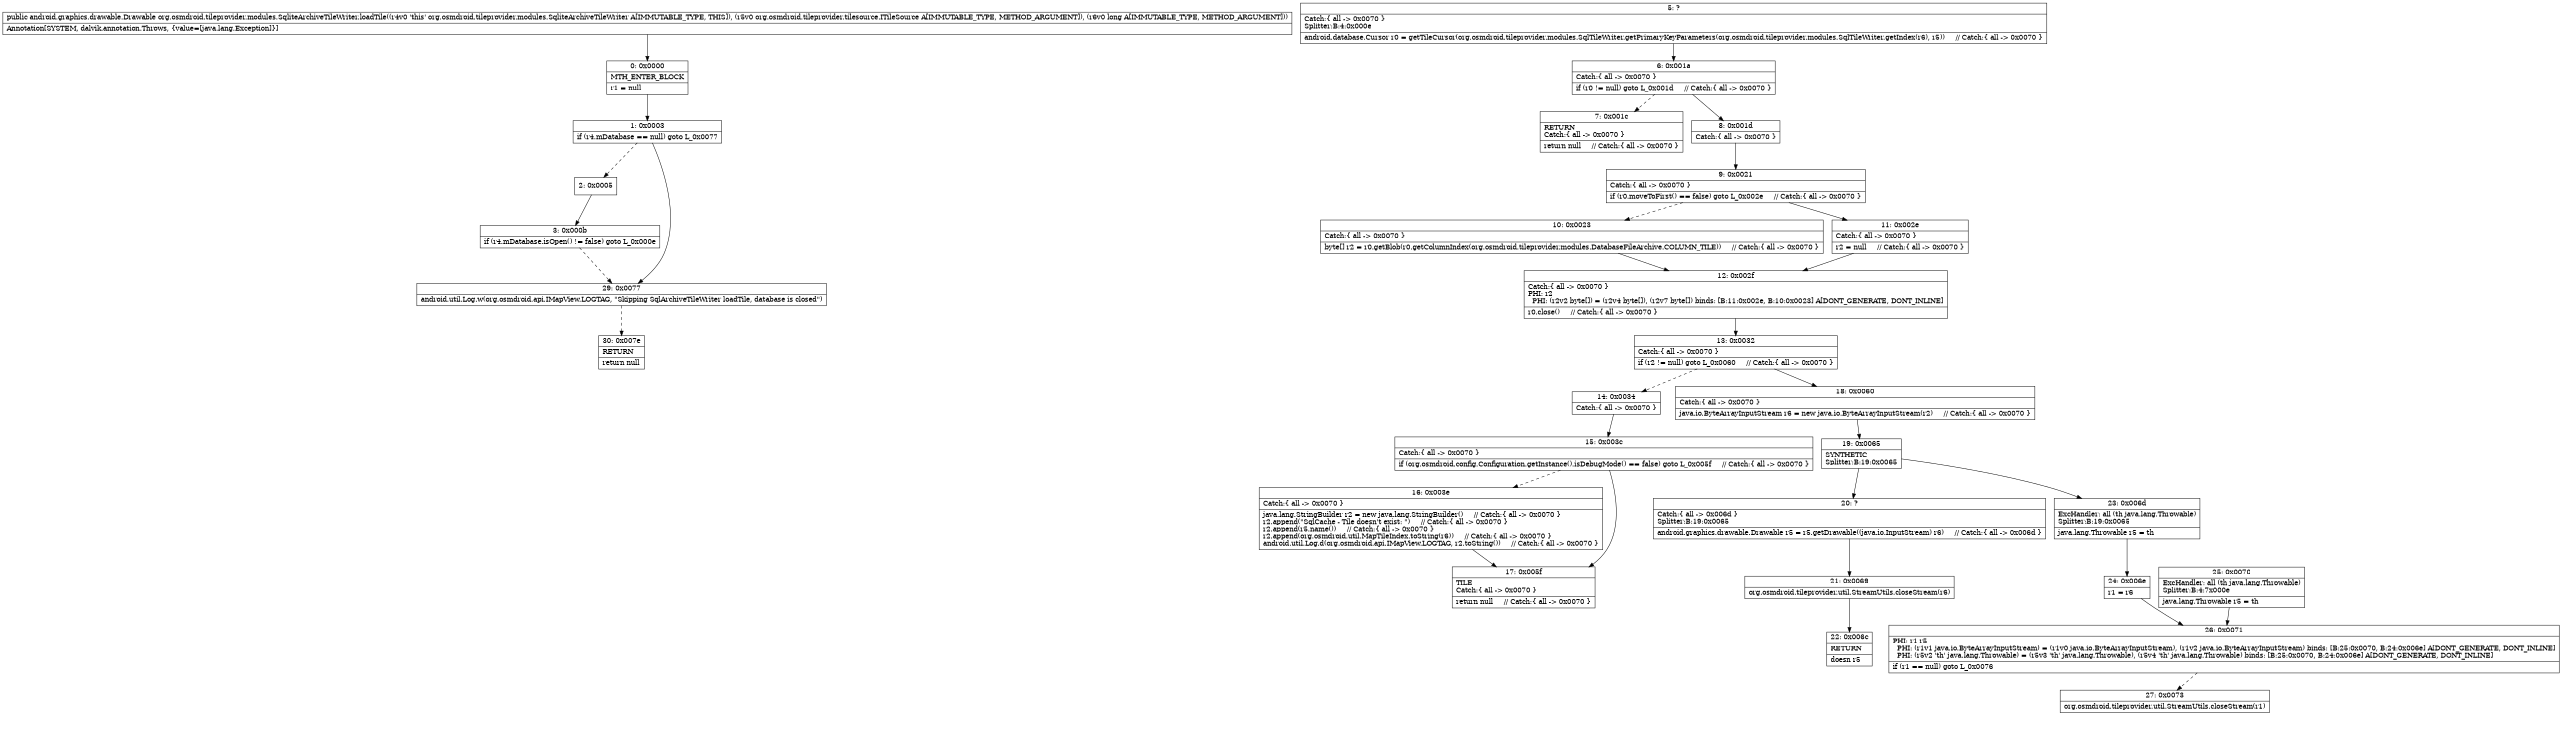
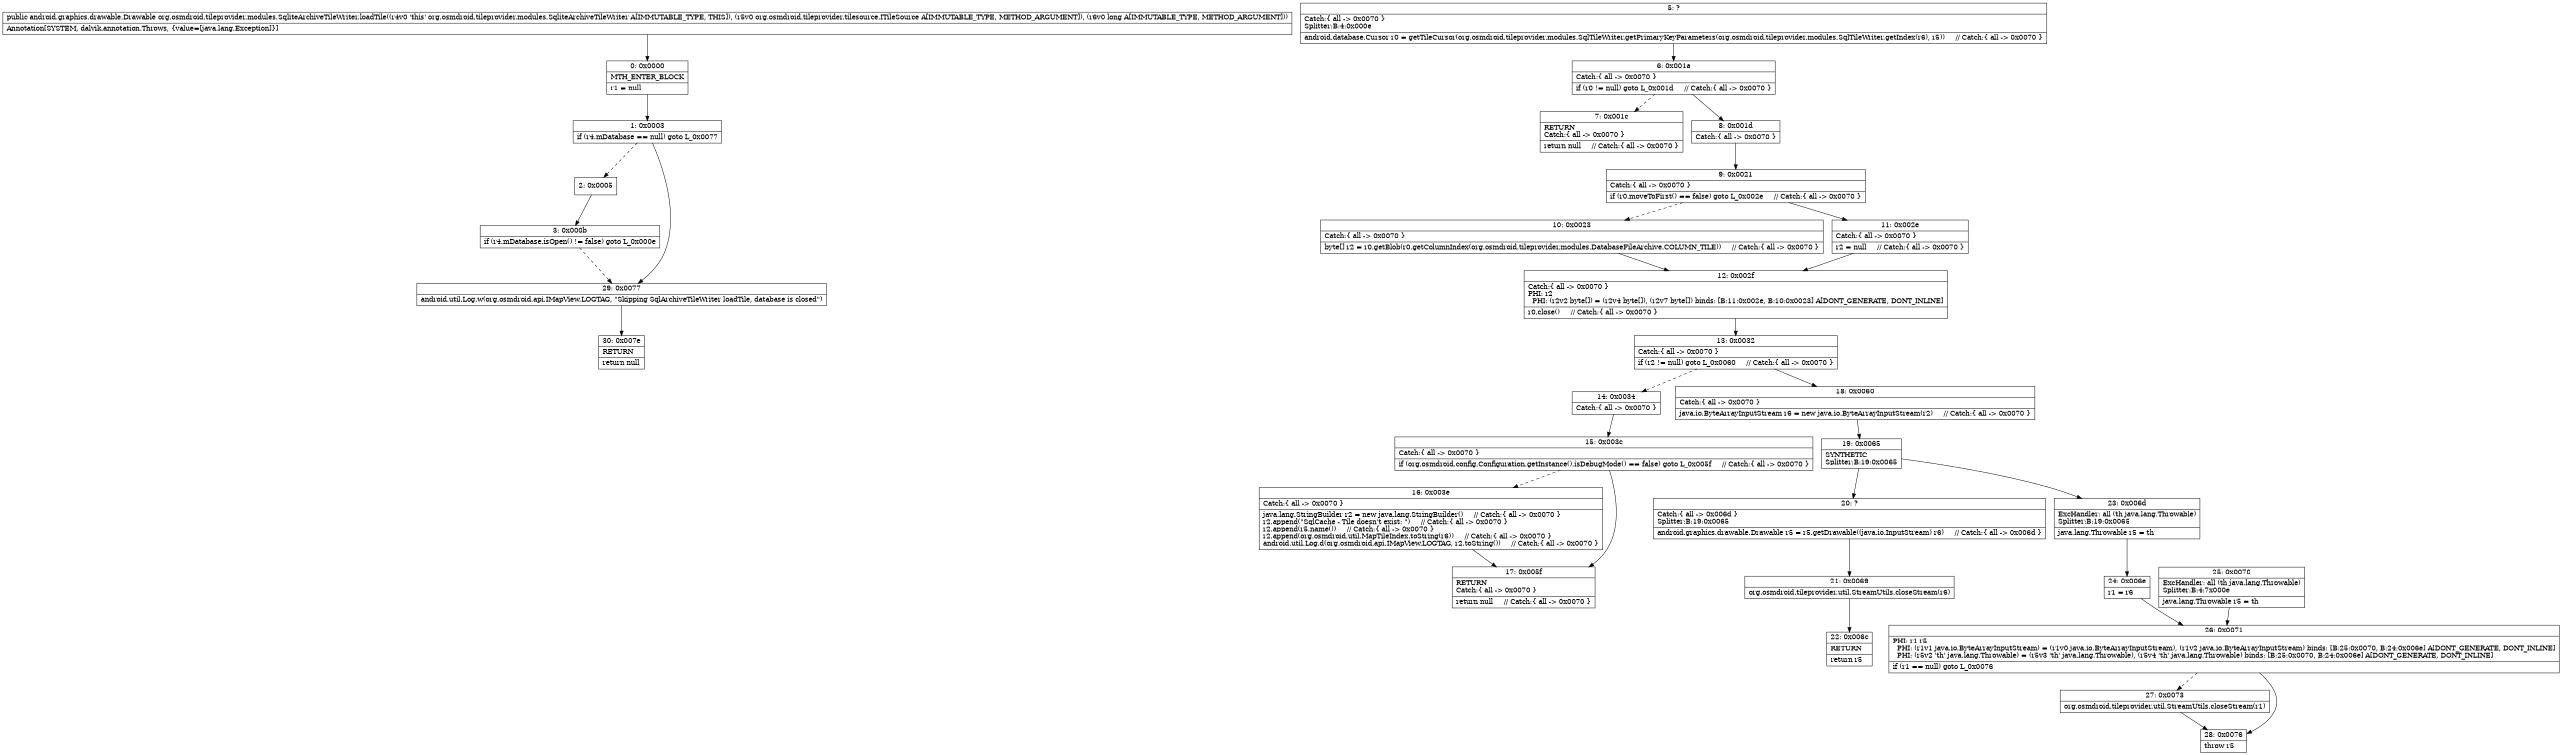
(622, 318) -> (622, 318)
(1464, 583) -> (1472, 583)
(1846, 660) -> (1847, 660)
none -> (2224, 741)
